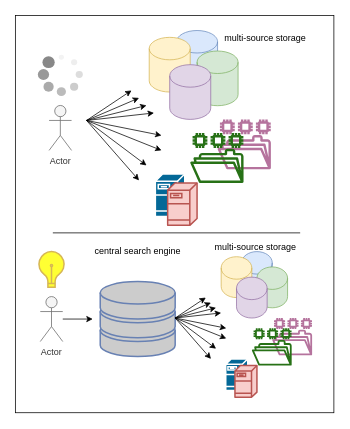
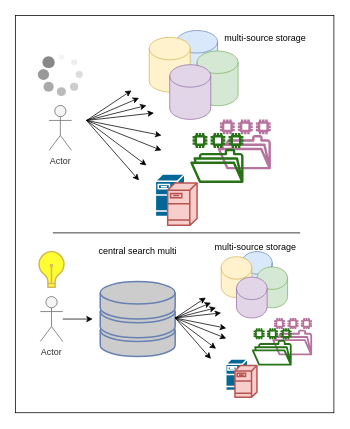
(138, 252) -> (138, 252)
